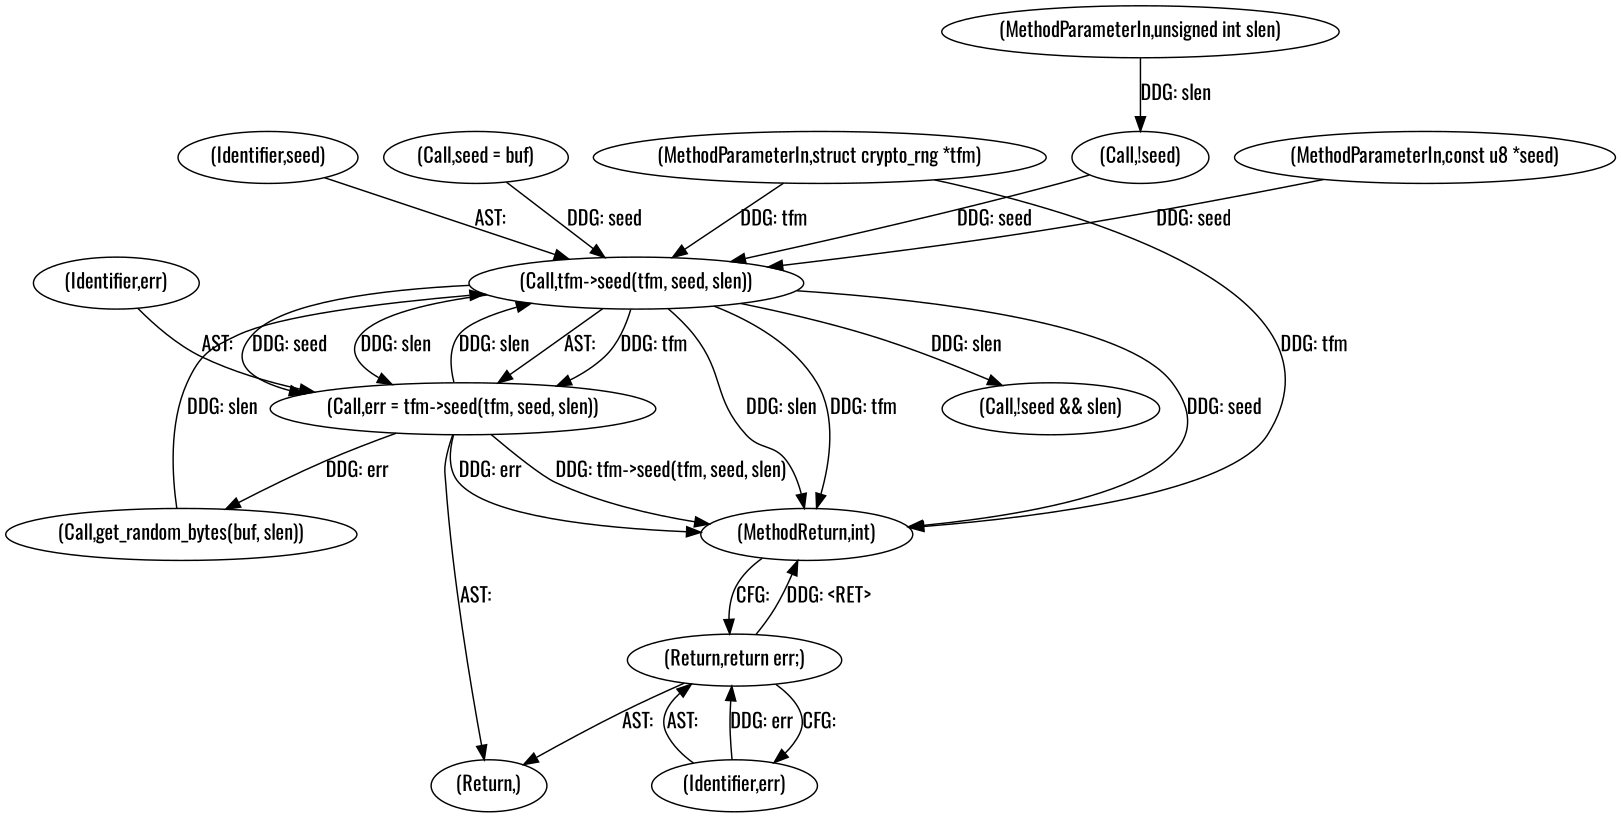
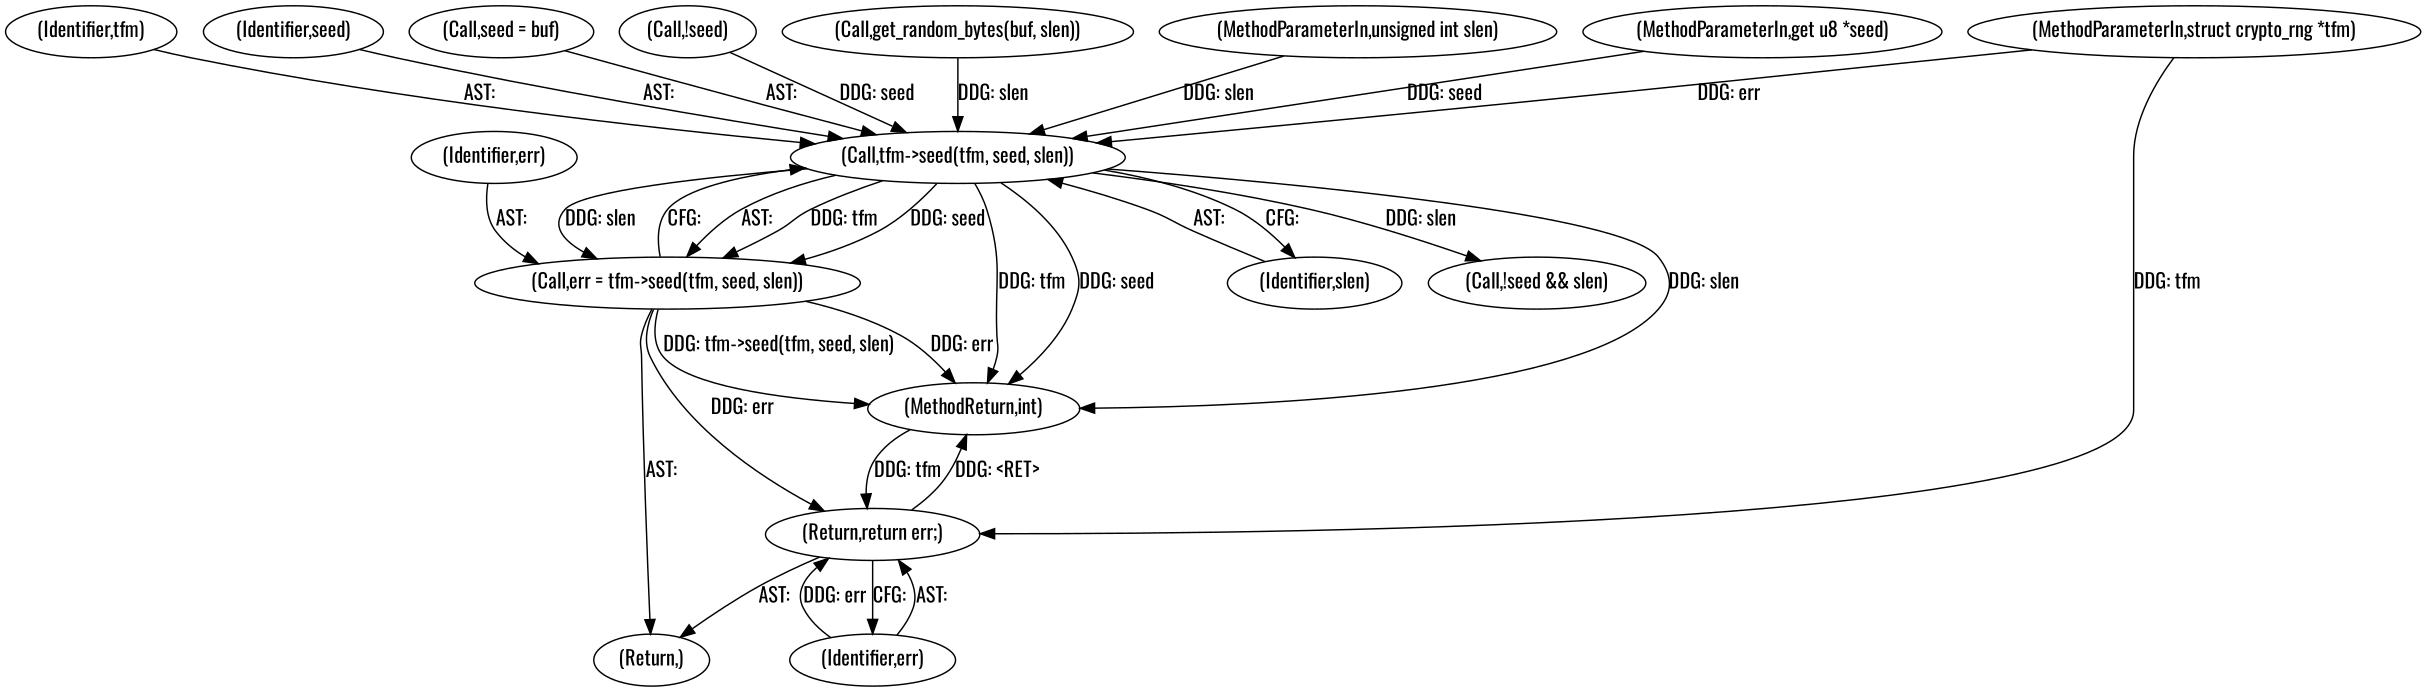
none -> (91, 32)
(1140, 87) -> (1164, 93)
(1425, 157) -> (1762, 32)
(605, 220) -> (784, 95)
(774, 220) -> (1729, 95)
none -> (1315, 283)
(494, 346) -> (687, 220)
(1283, 378) -> (1756, 508)
(316, 465) -> (701, 426)
(756, 597) -> (908, 472)
